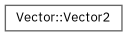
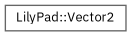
(64, 18) -> (66, 18)
